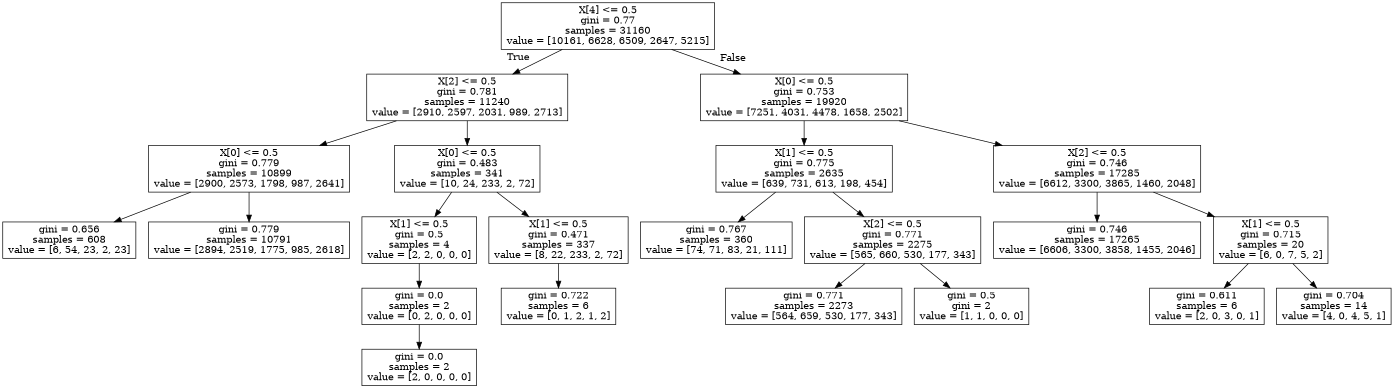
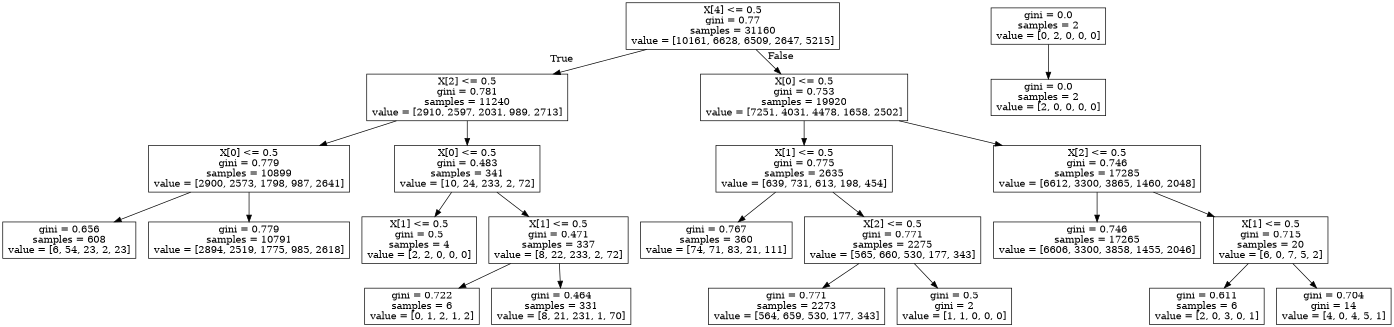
(419, 272) -> none
none -> (561, 306)
(1334, 306) -> (1334, 306)
